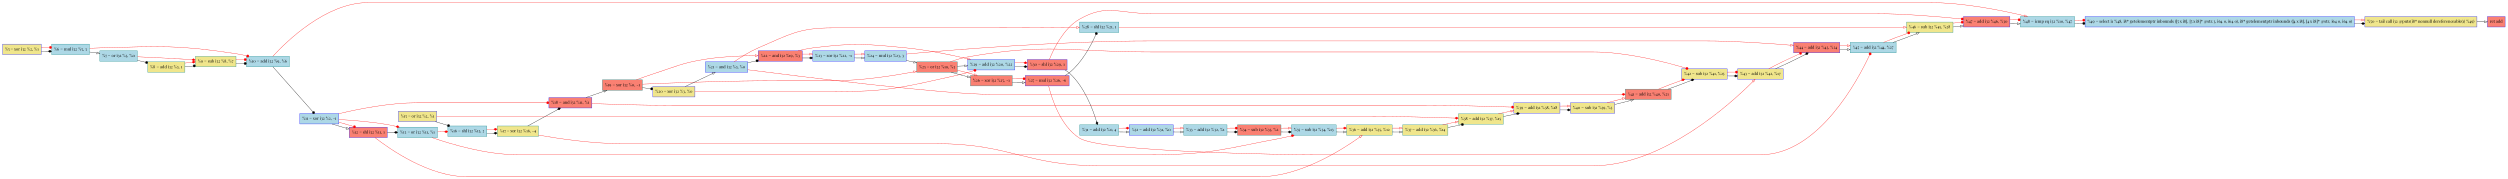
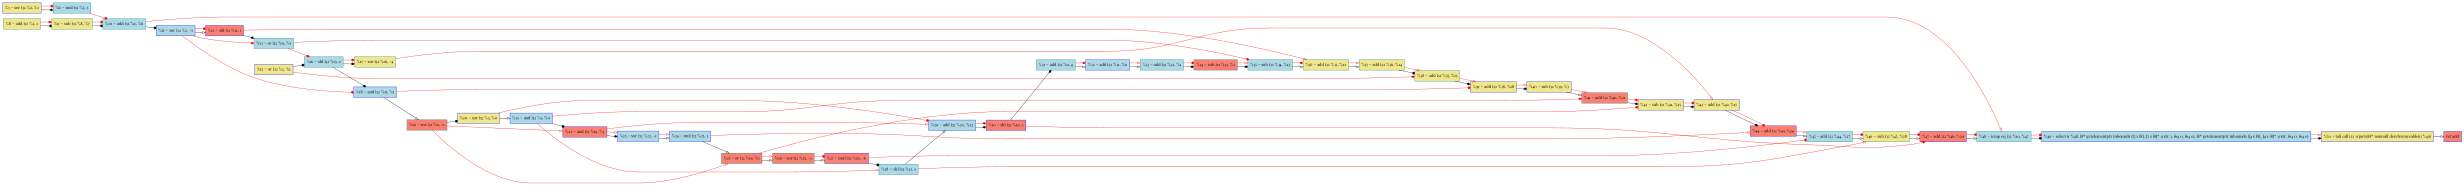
(119, 56) -> none
(961, 66) -> (924, 148)
(570, 103) -> (375, 92)
(542, 118) -> (347, 76)
